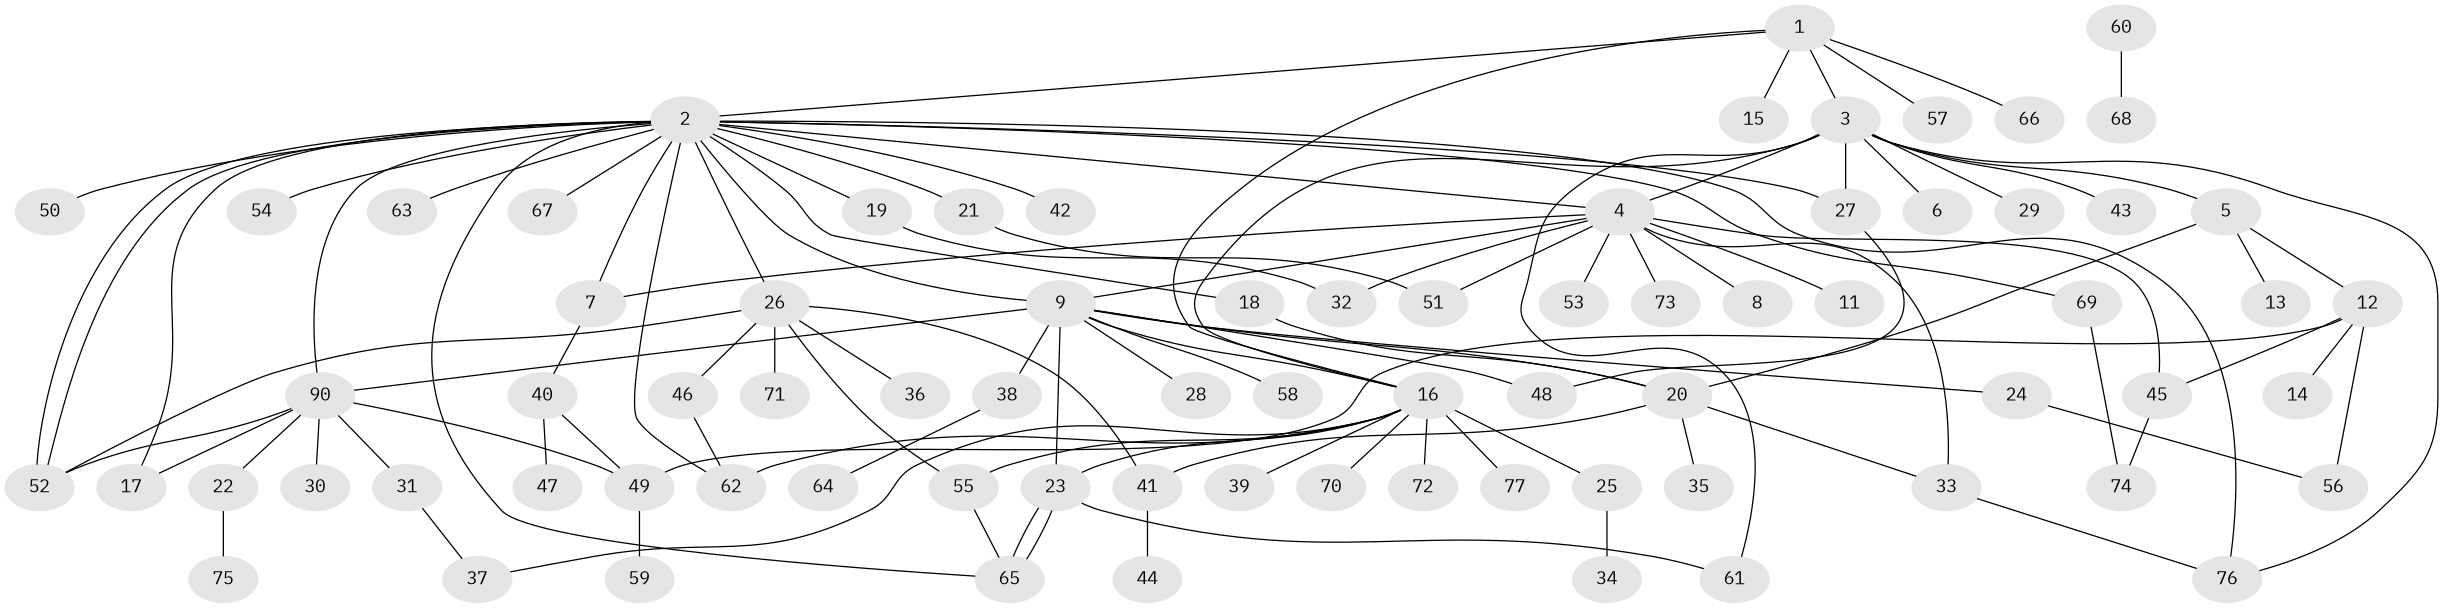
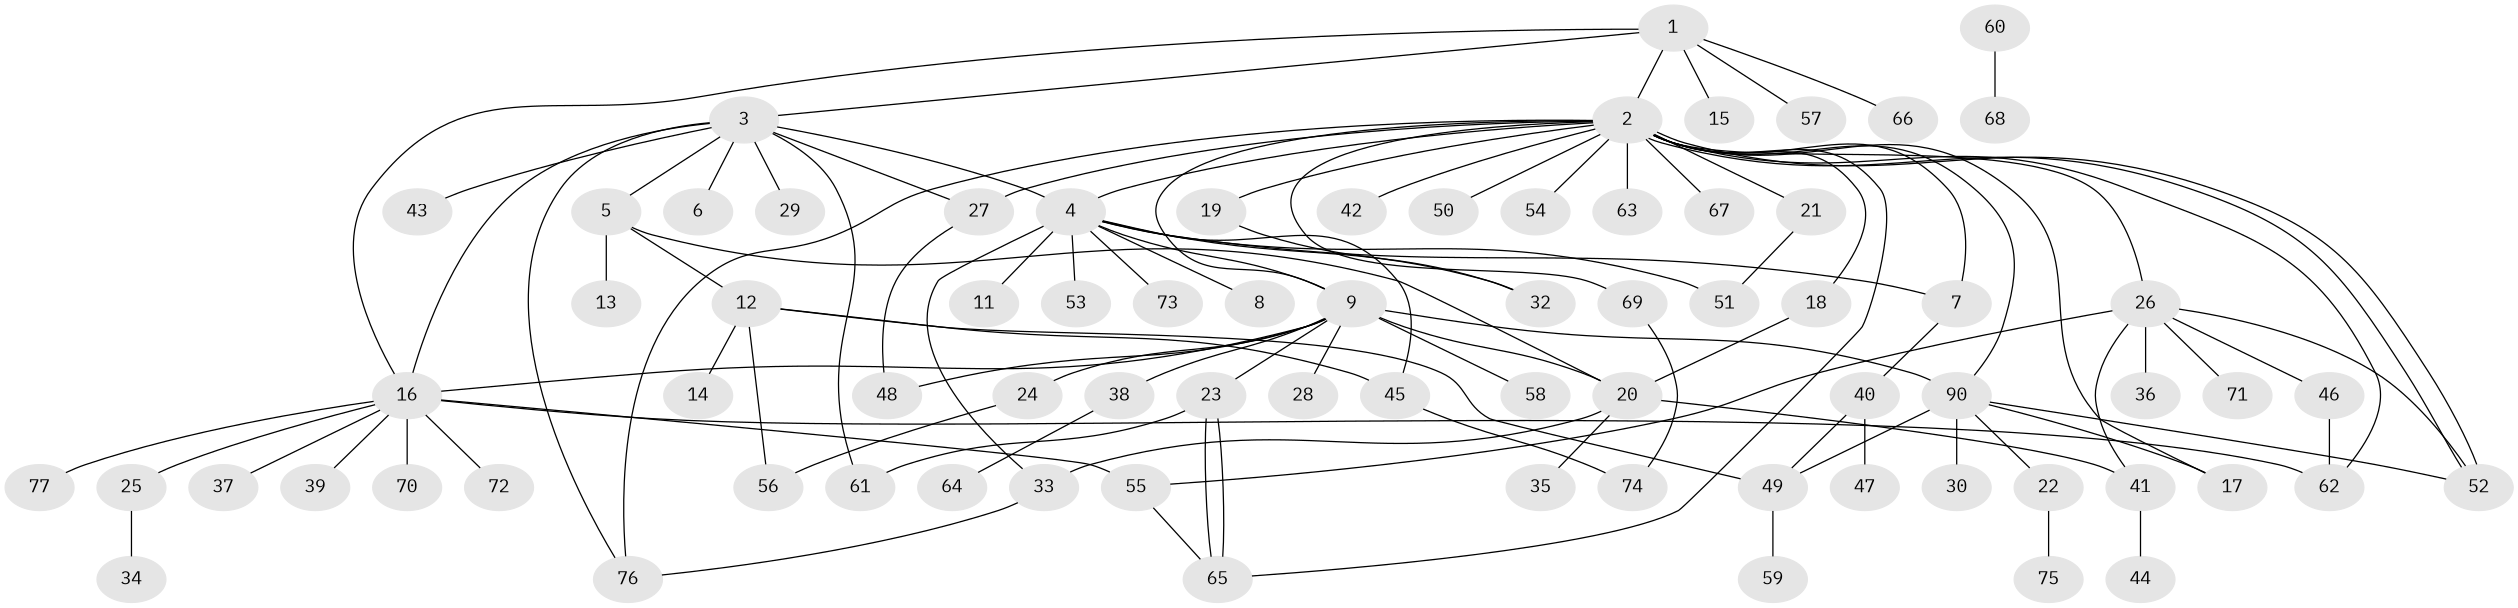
(1241, 440) -> none
(407, 488) -> none
